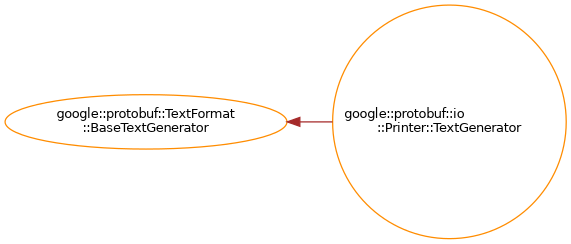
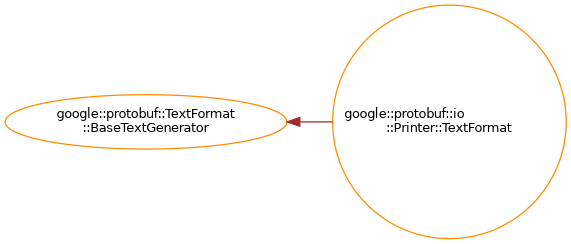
(449, 122) -> (449, 122)
